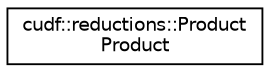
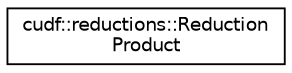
(135, 36) -> (146, 36)
